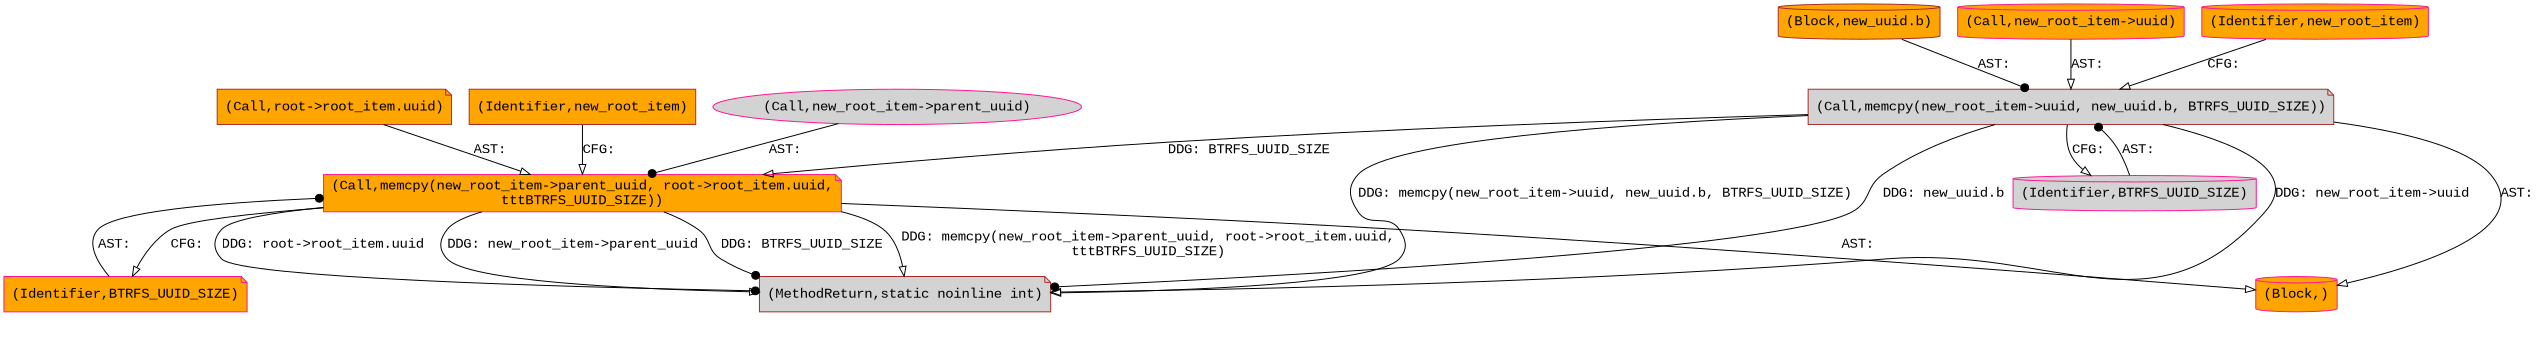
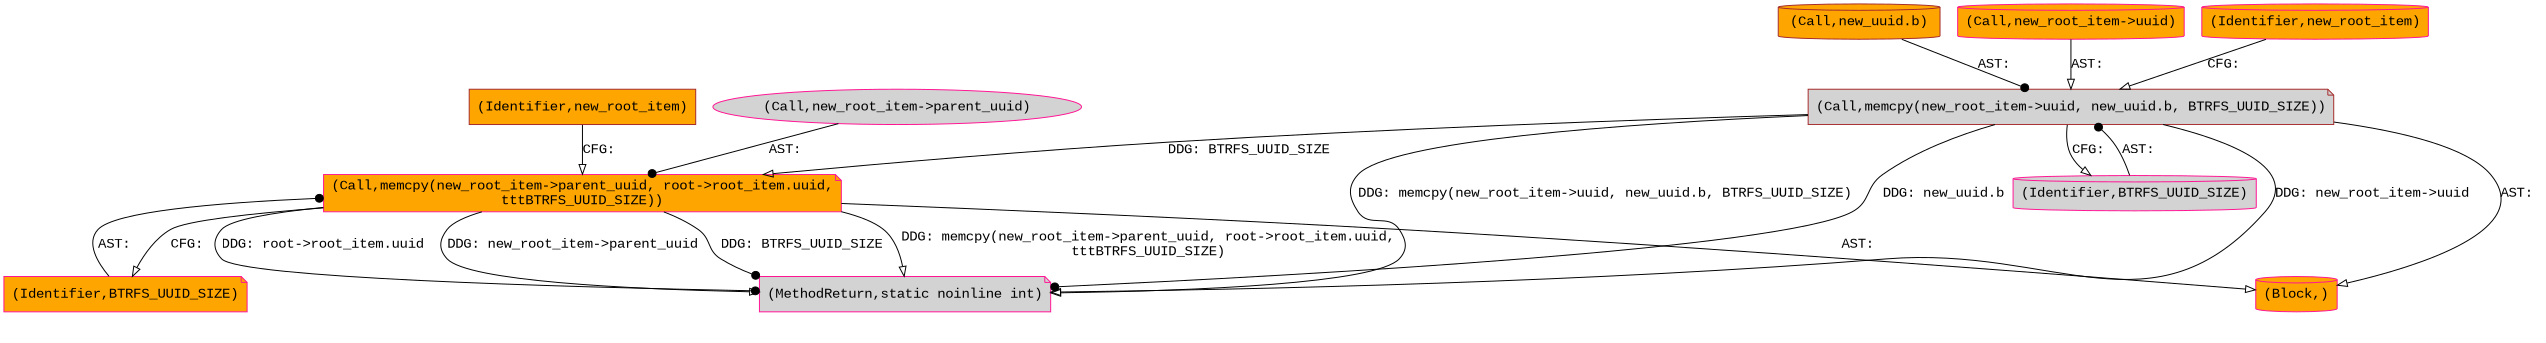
(1859, 22) -> (1859, 22)
(334, 107) -> none
(905, 294) -> (905, 294)
